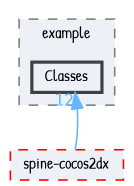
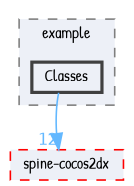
(77, 129) -> (56, 115)
